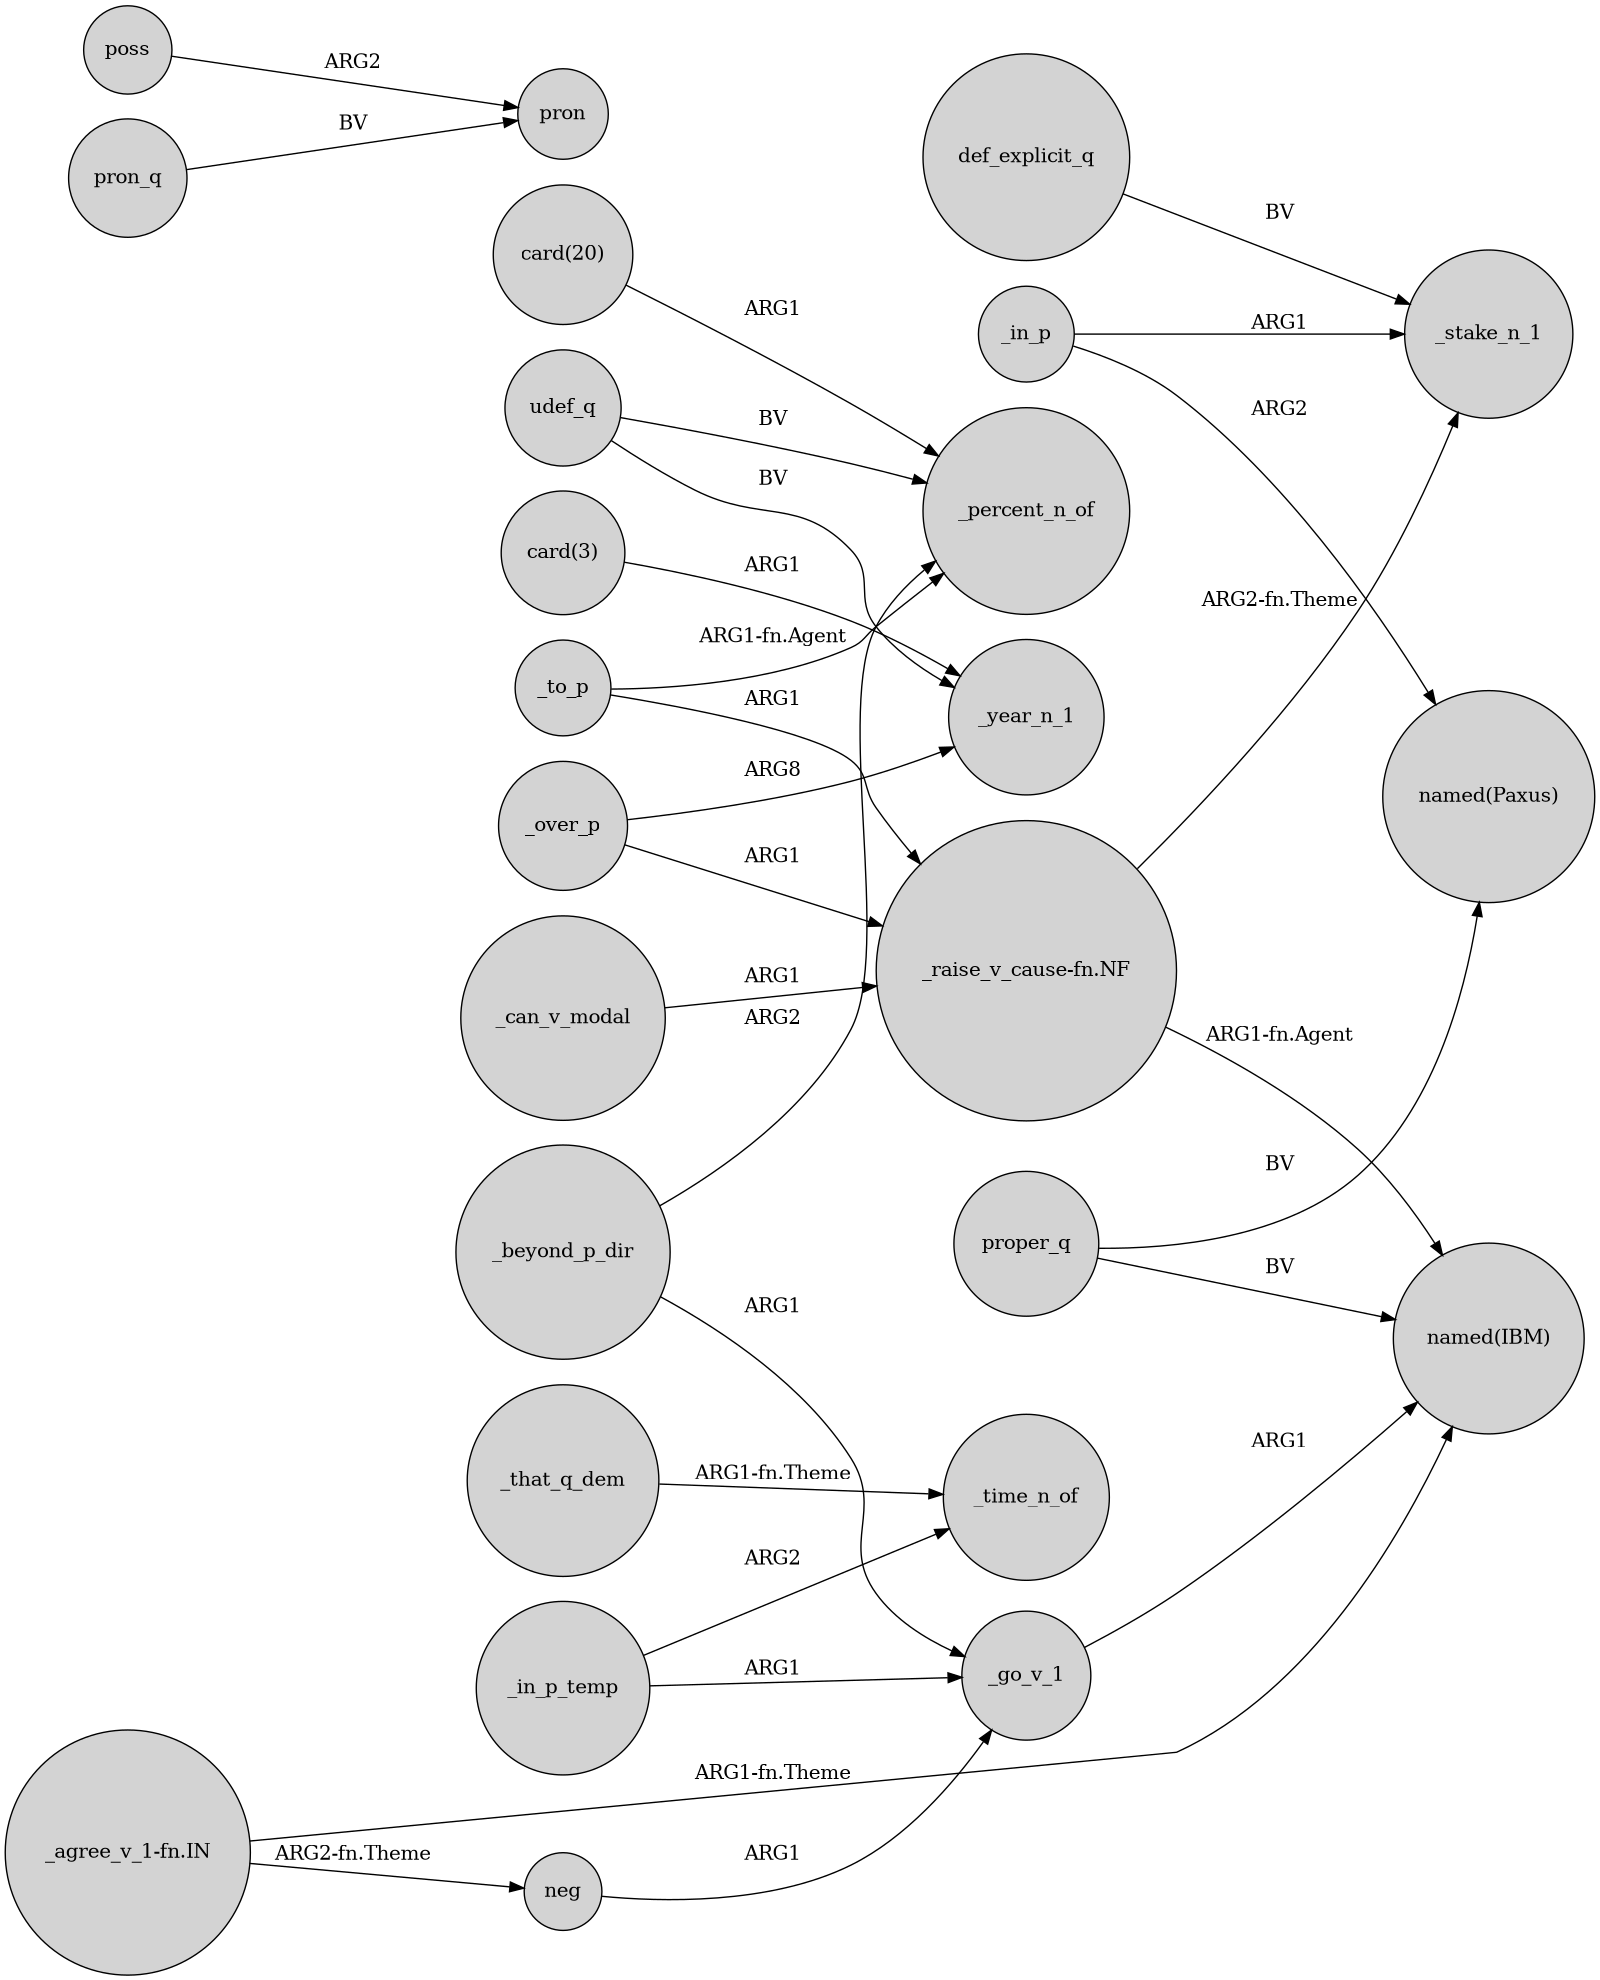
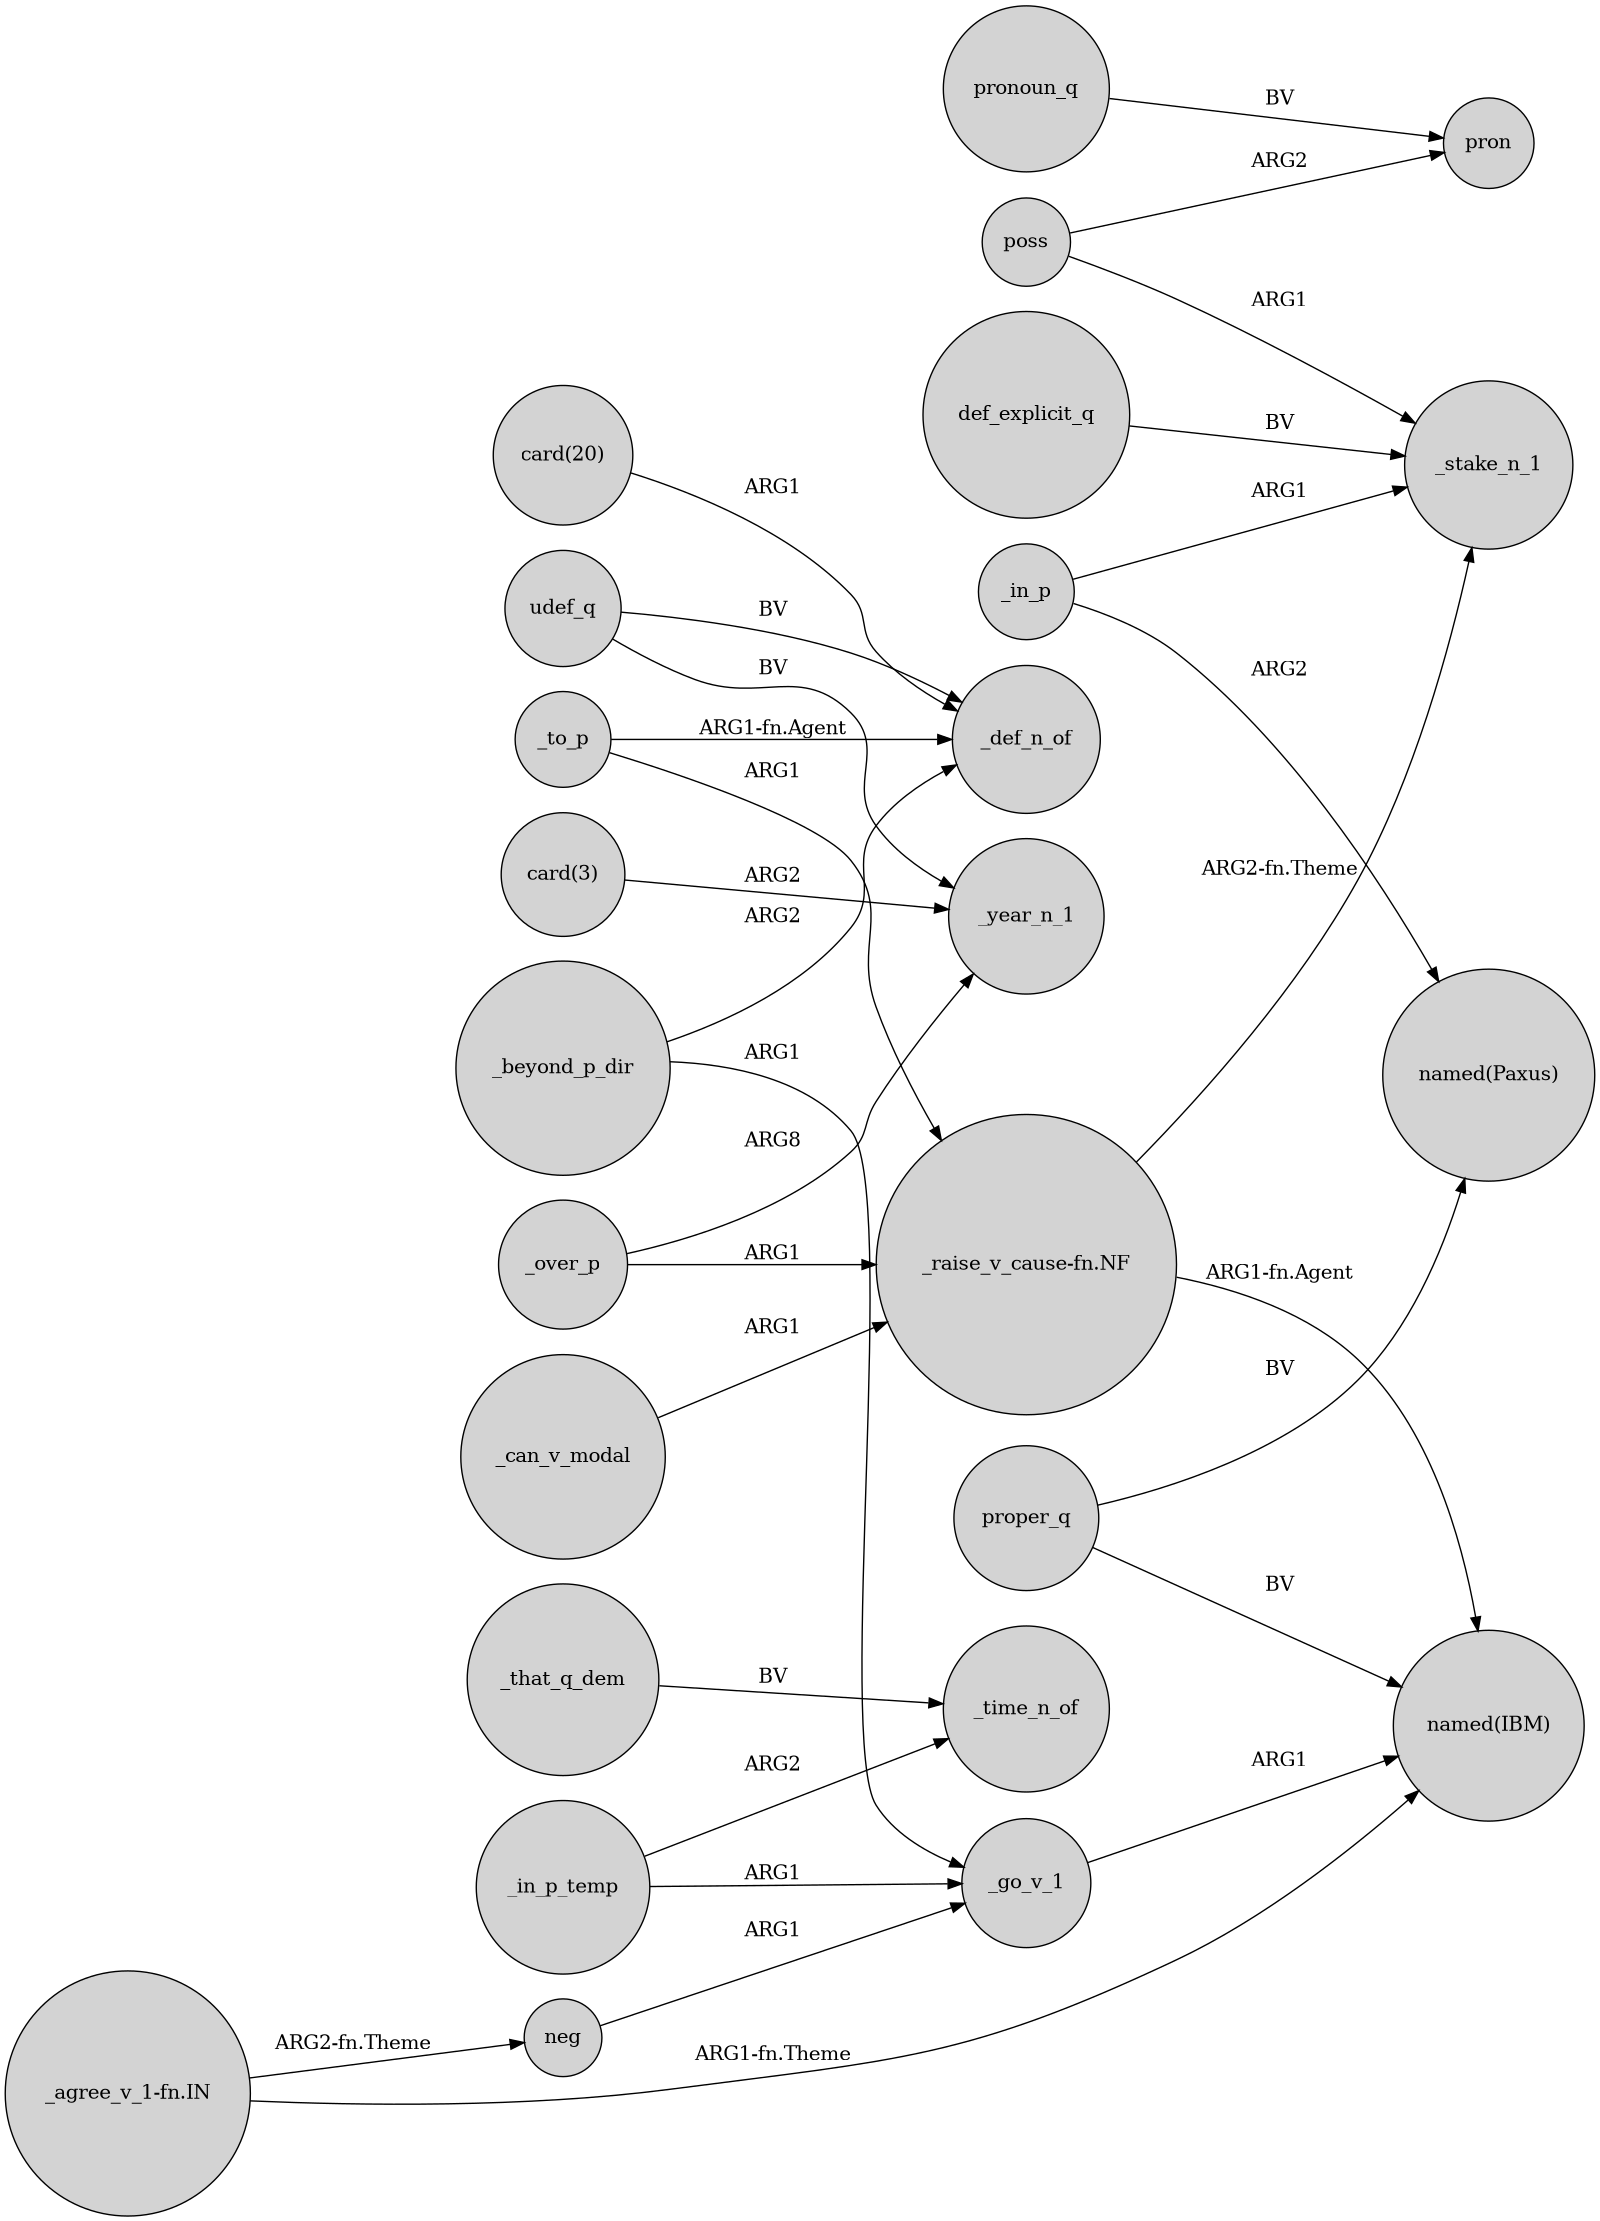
(128, 178) -> (1026, 89)
none -> (1239, 329)
(1026, 511) -> (1026, 739)
(773, 566) -> (773, 877)
(773, 1474) -> (773, 1678)
